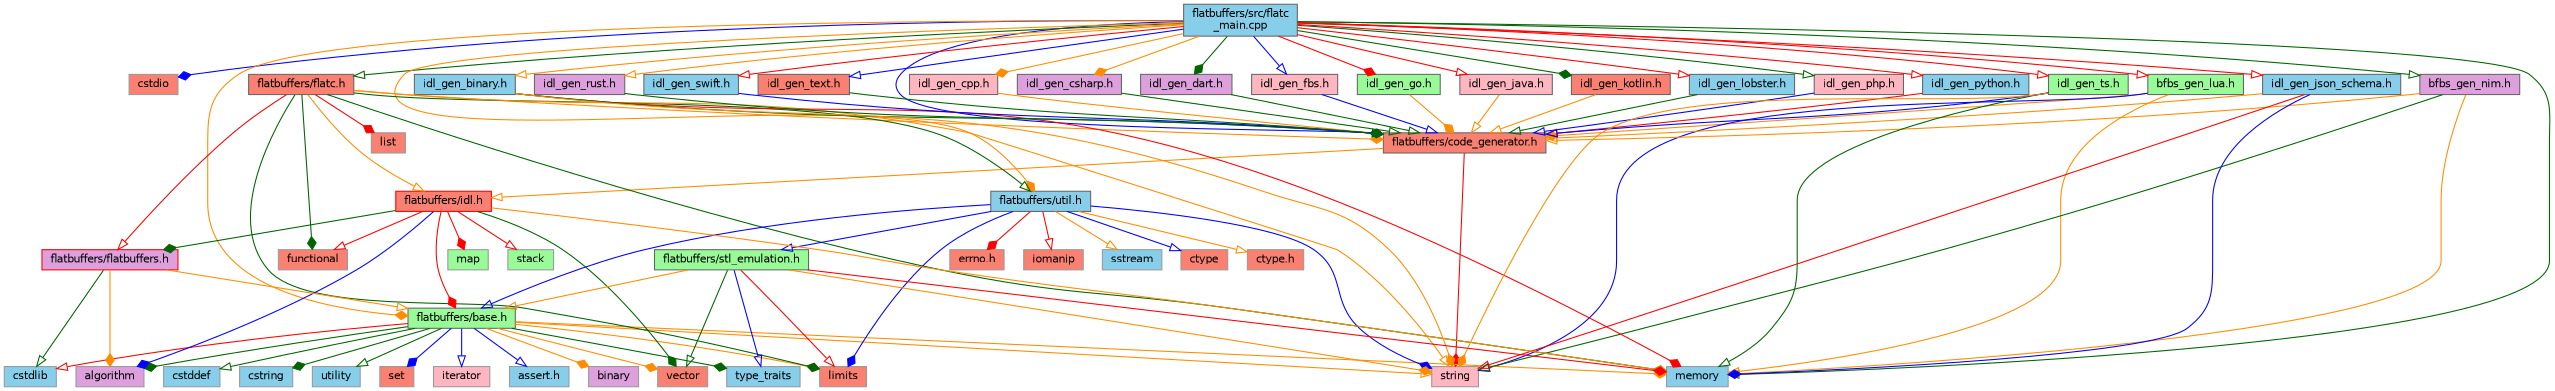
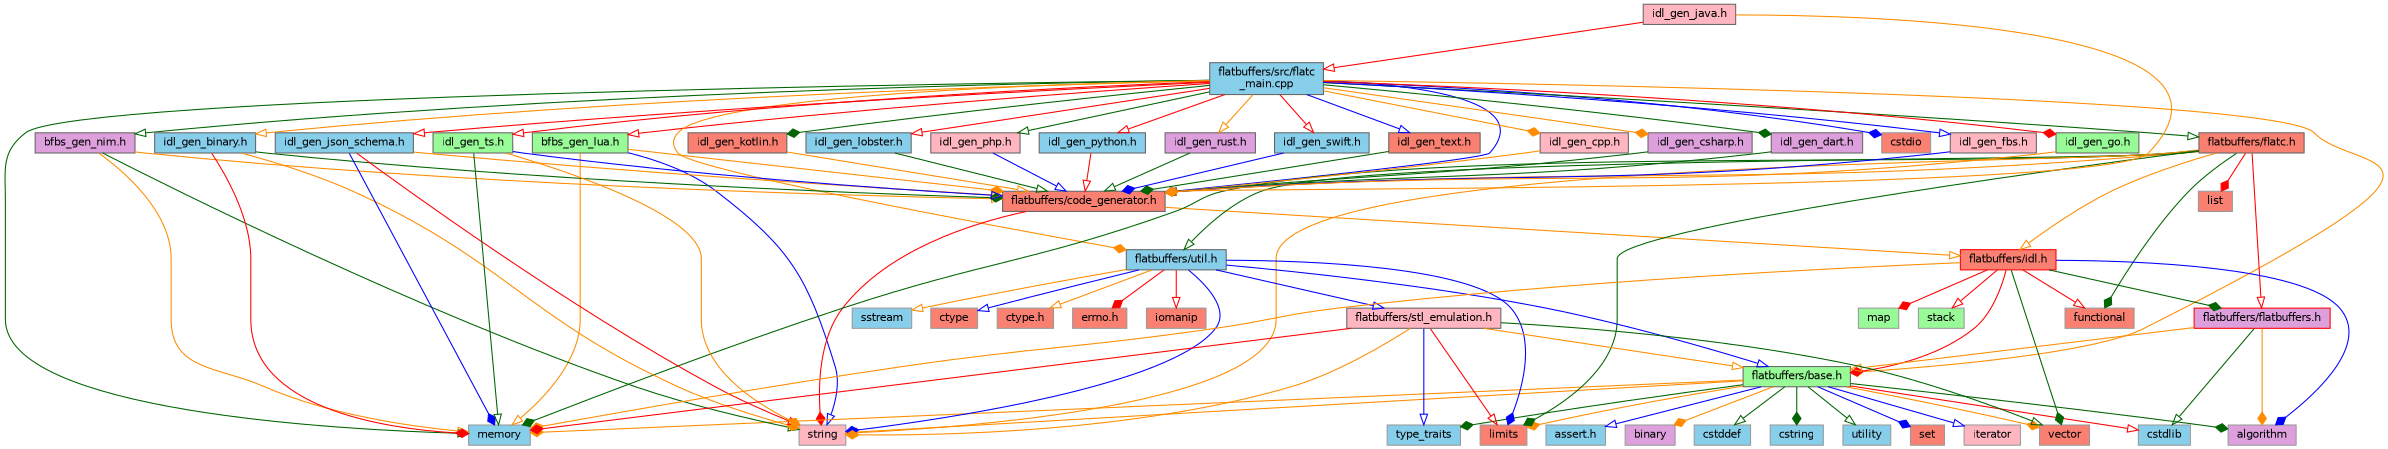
(1377, 53) -> (1489, 45)
(732, 260) -> (1424, 318)
